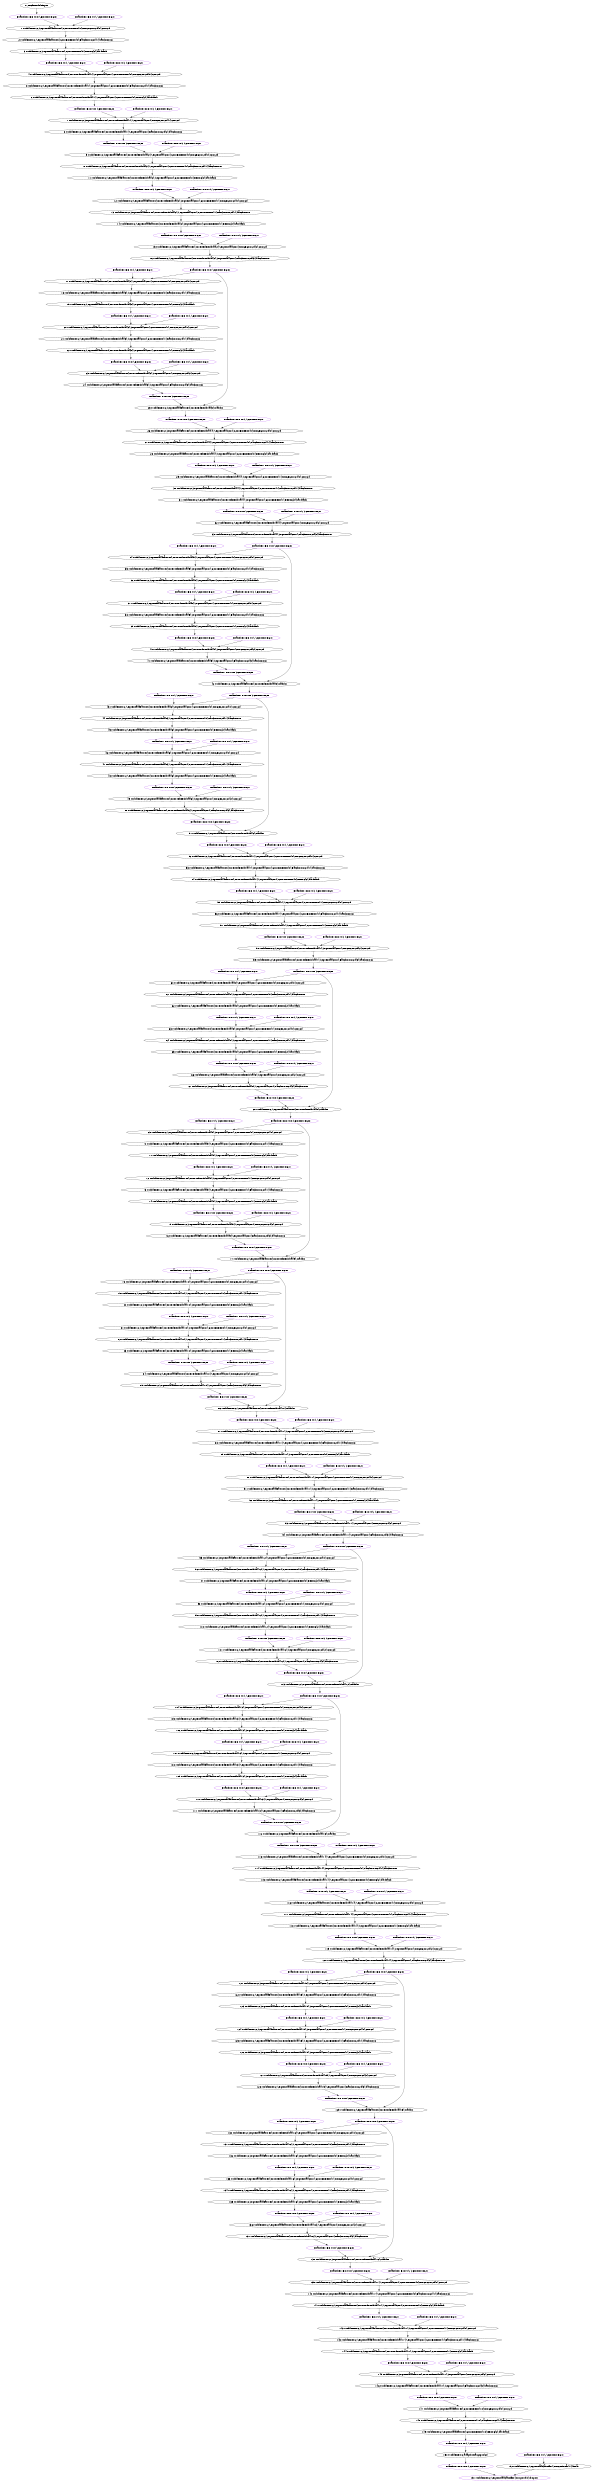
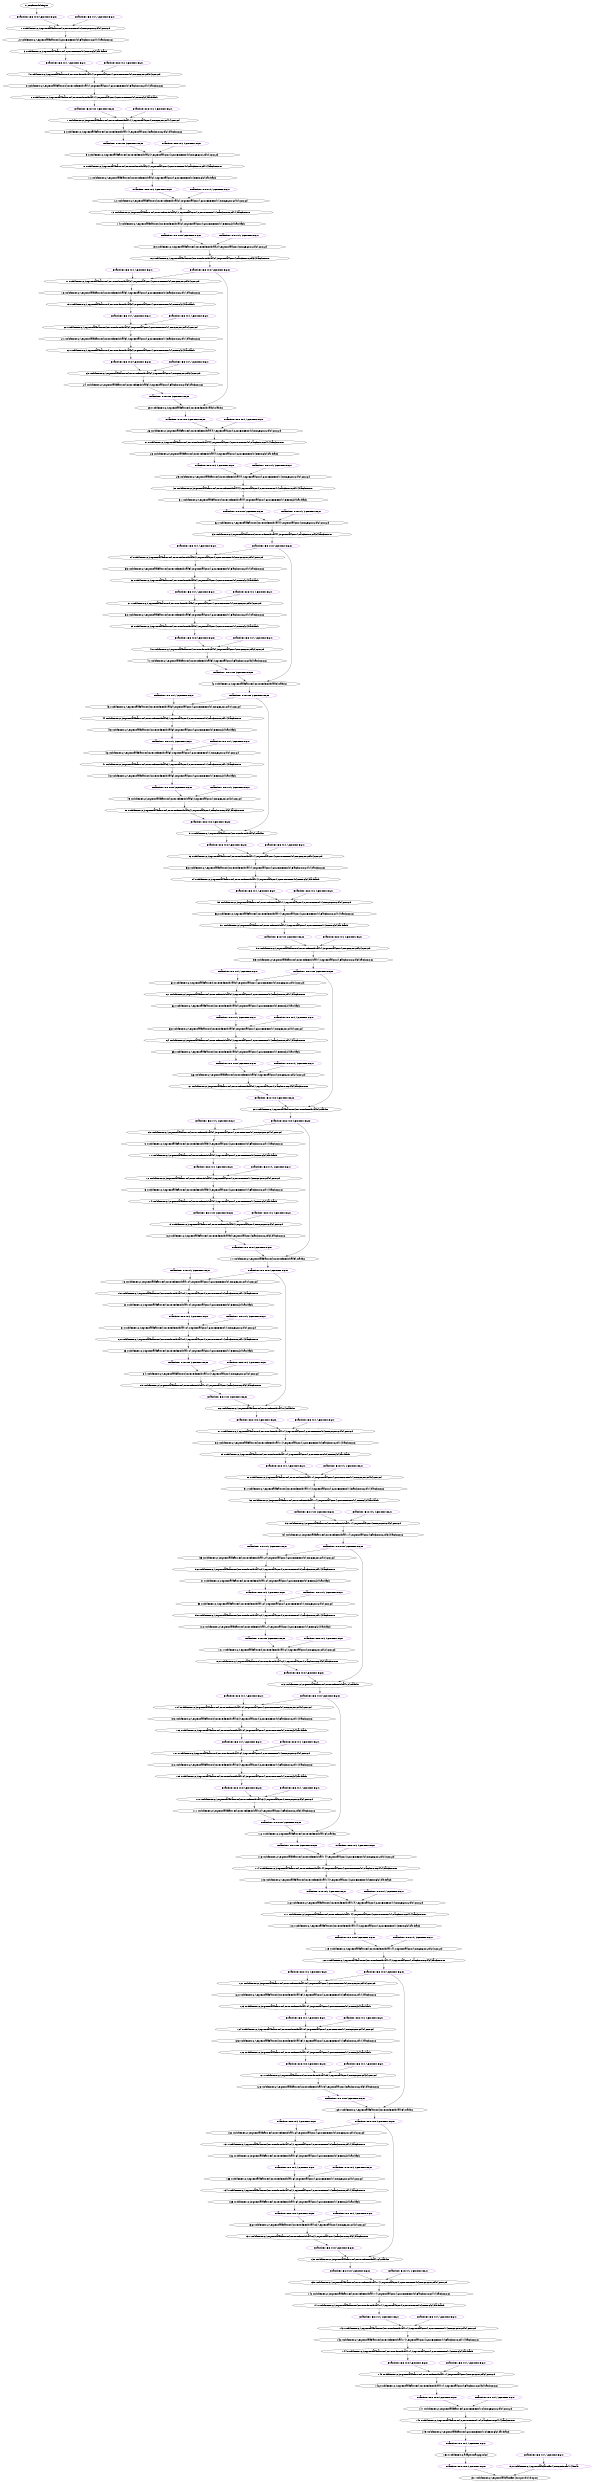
(544, 2466) -> (544, 2466)
(505, 2478) -> (505, 2478)
